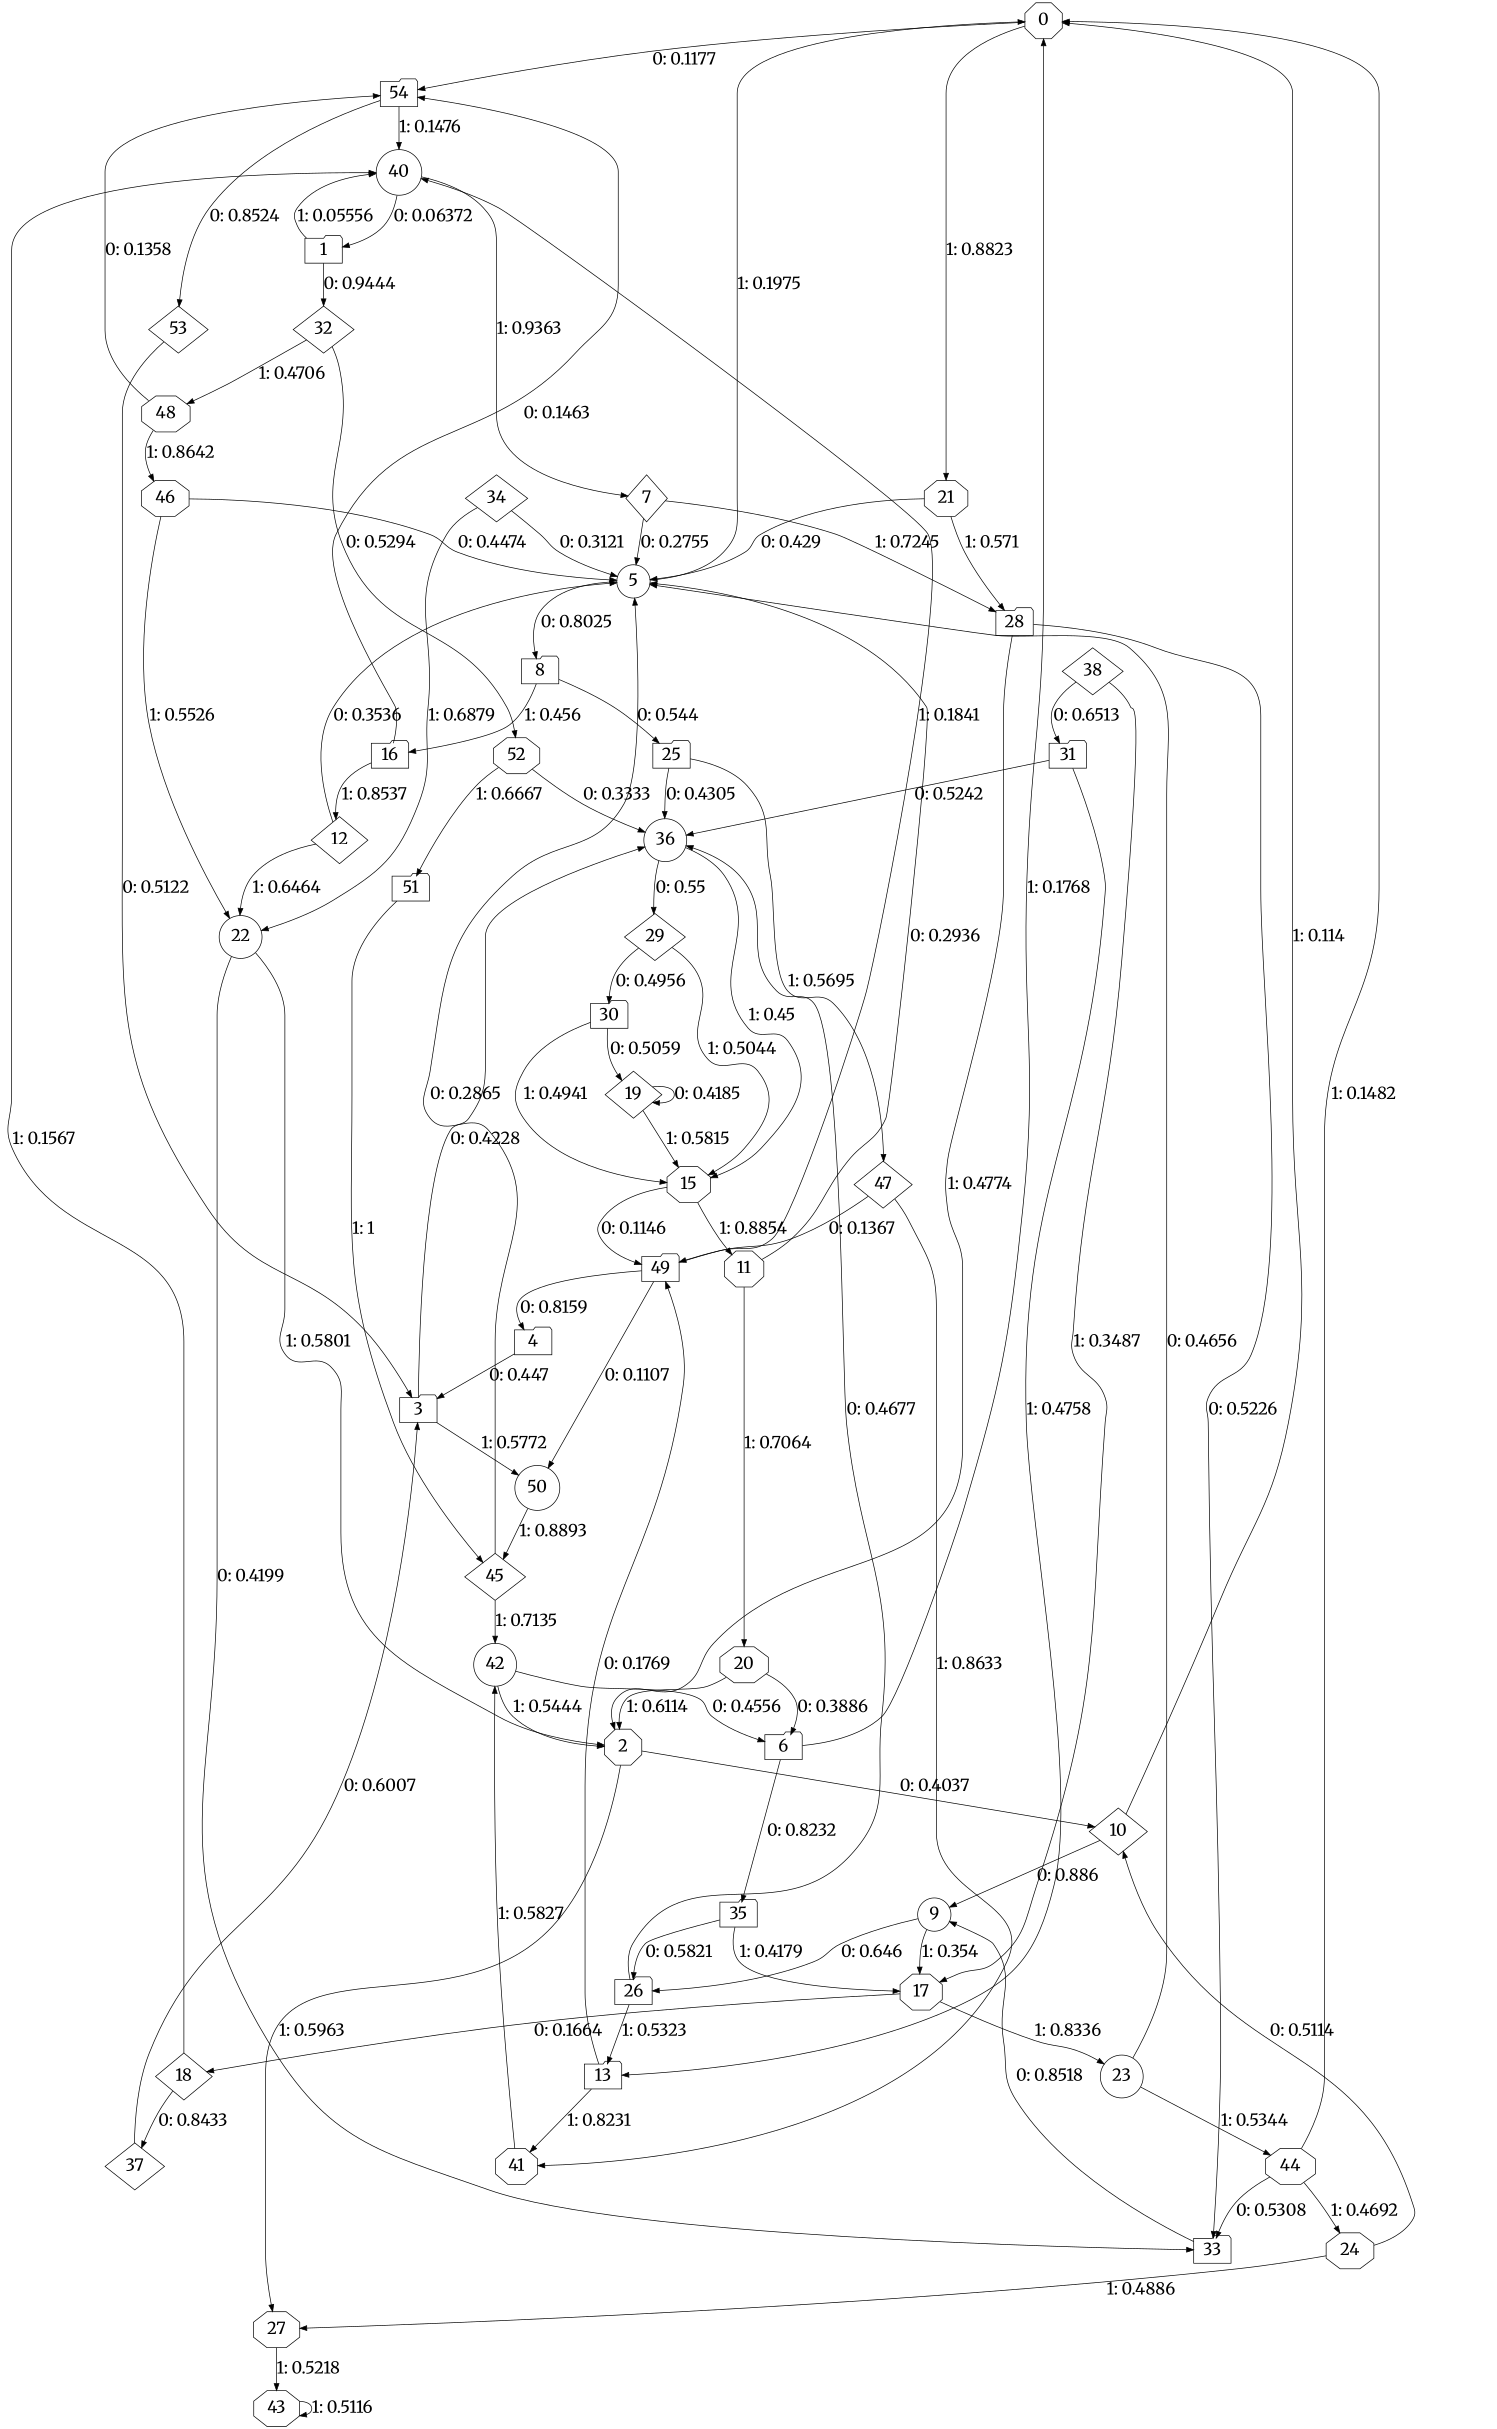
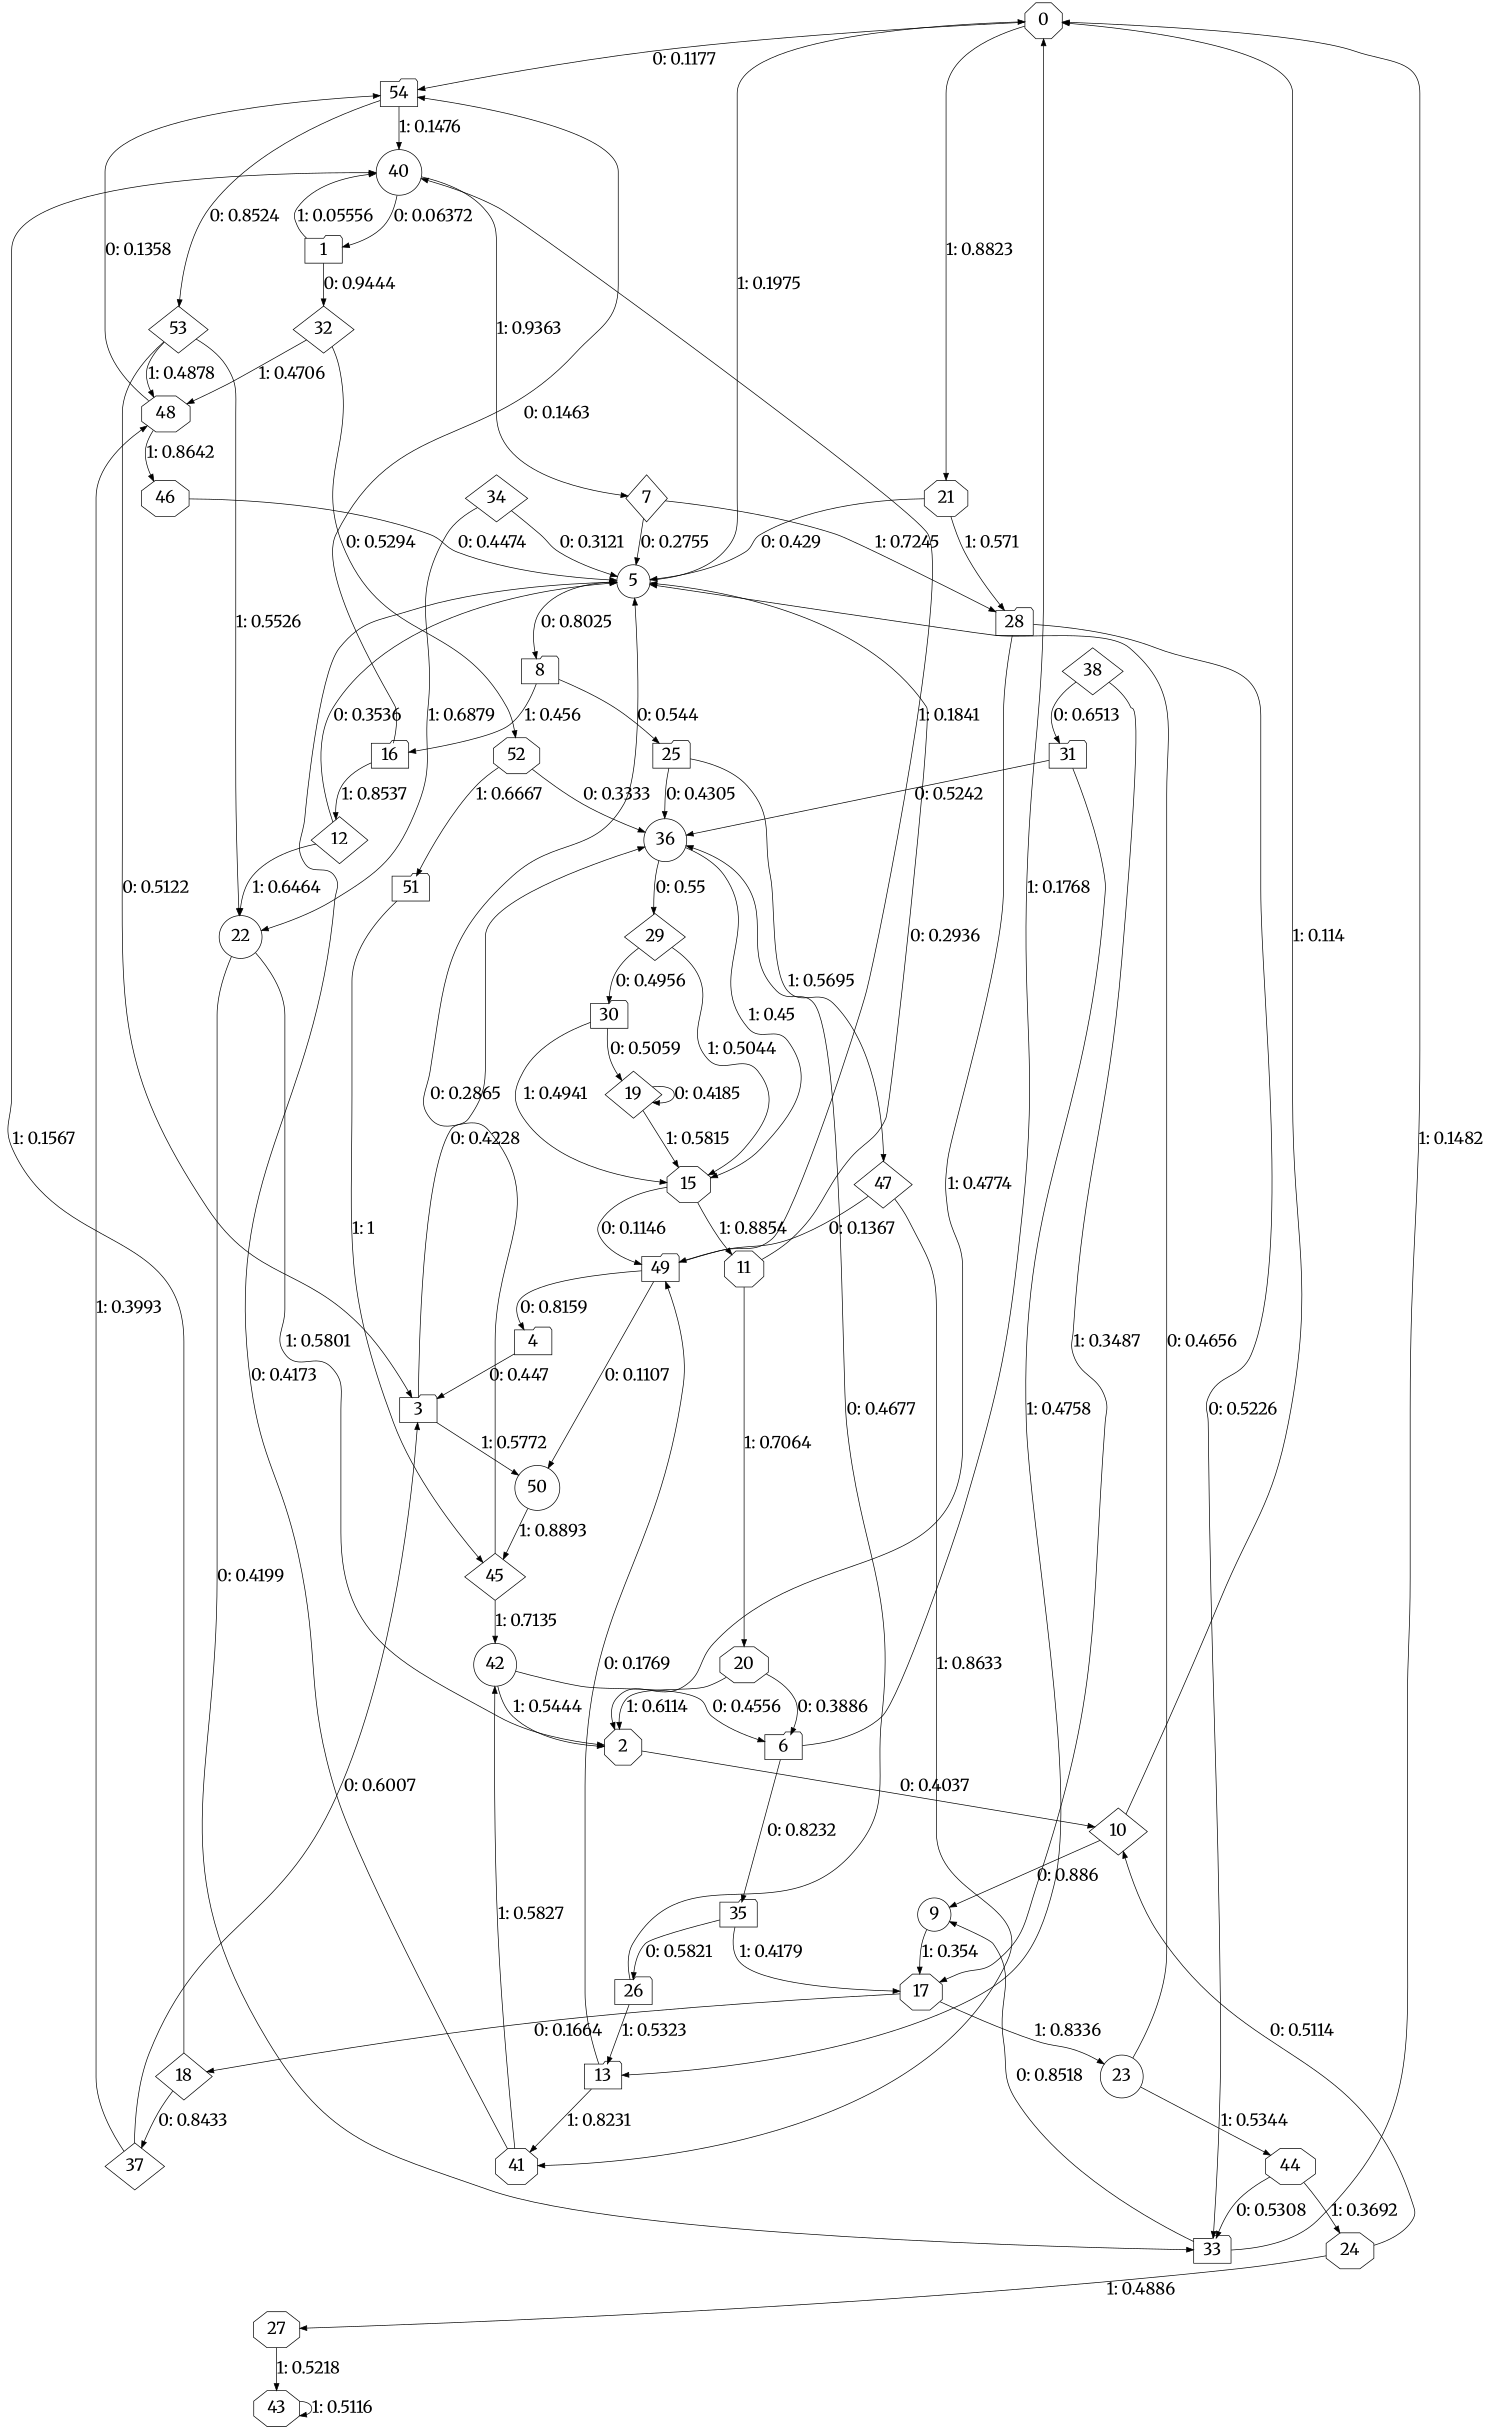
none -> (148, 364)
(149, 722) -> (236, 616)
(1370, 961) -> (1420, 1030)
none -> (248, 1261)
none -> (96, 1285)
(793, 1969) -> none
(365, 1988) -> none
(1370, 2211) -> (1370, 2211)
